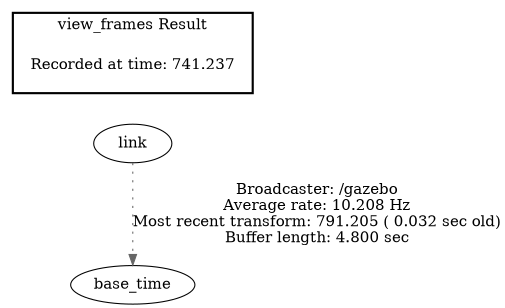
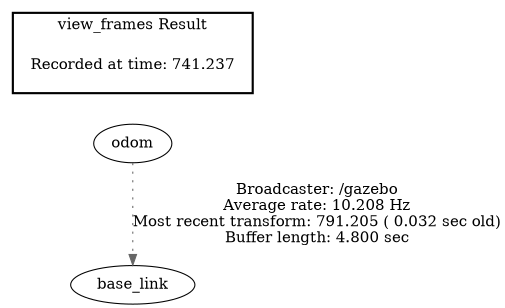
(133, 143) -> (133, 143)
(133, 285) -> (133, 285)
